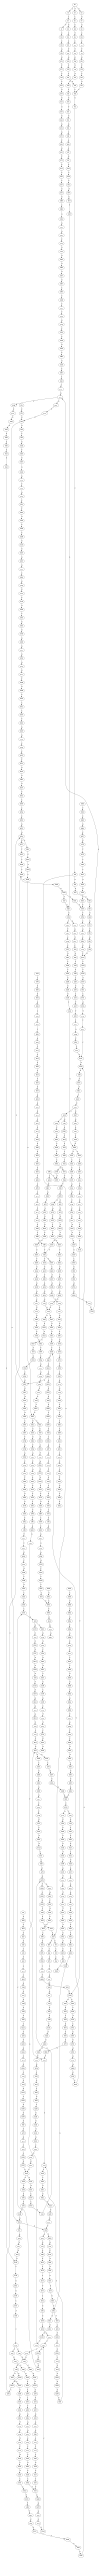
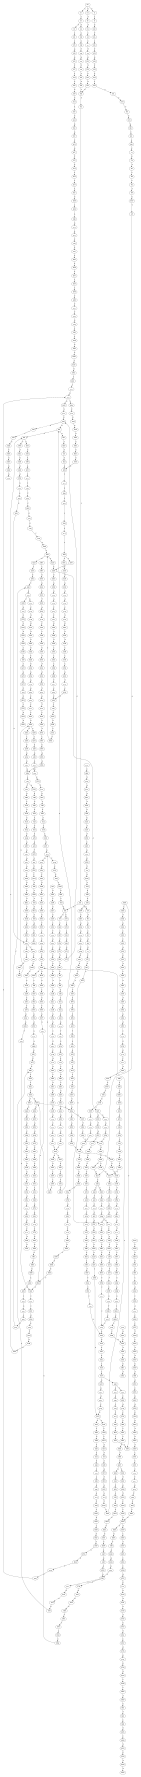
(22, 488) -> none
none -> (66, 943)
